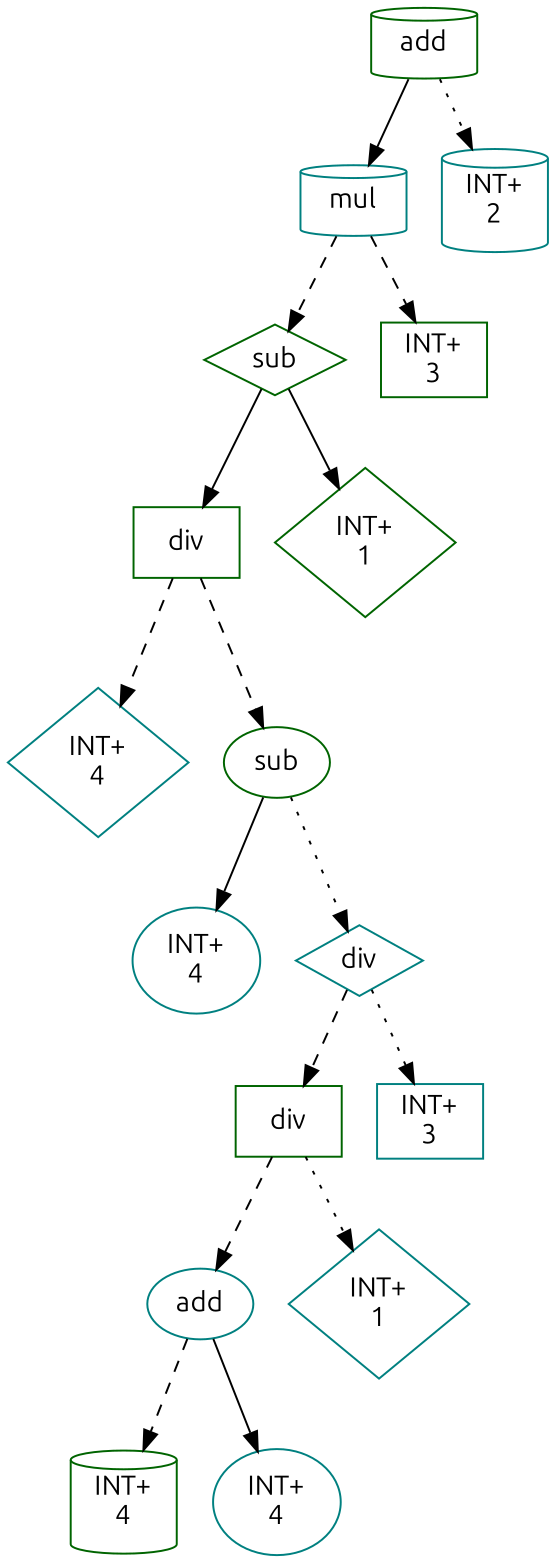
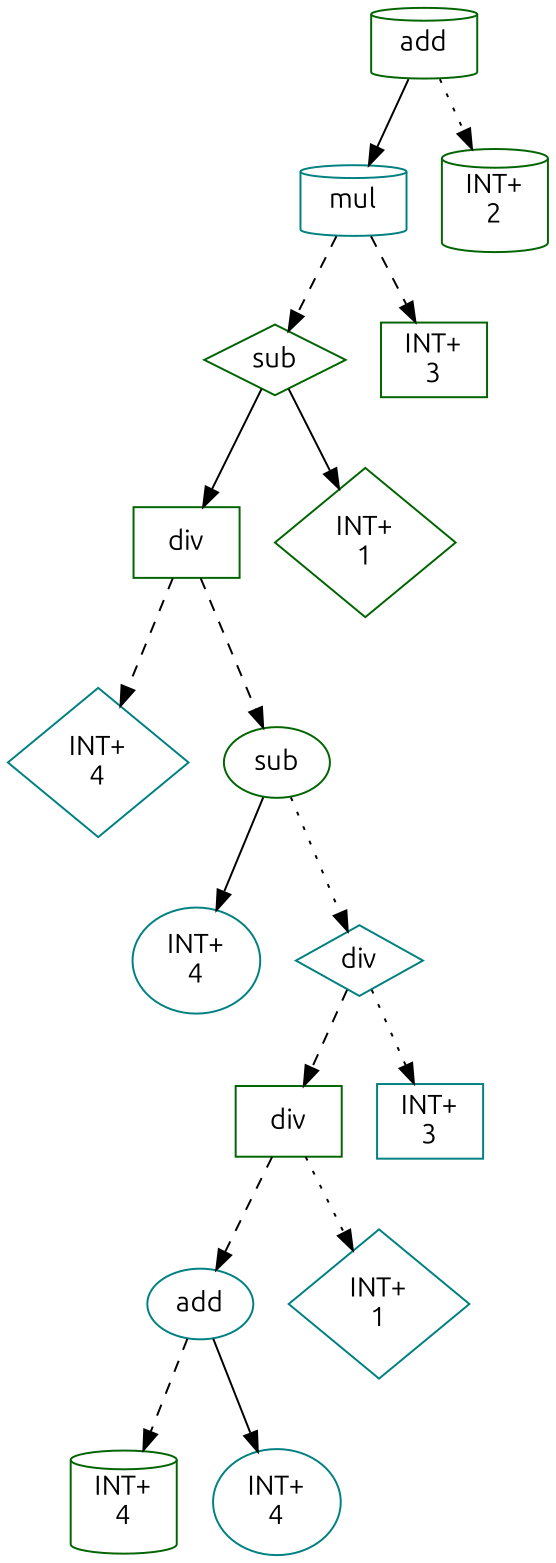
(495, 201) -> (495, 201)
